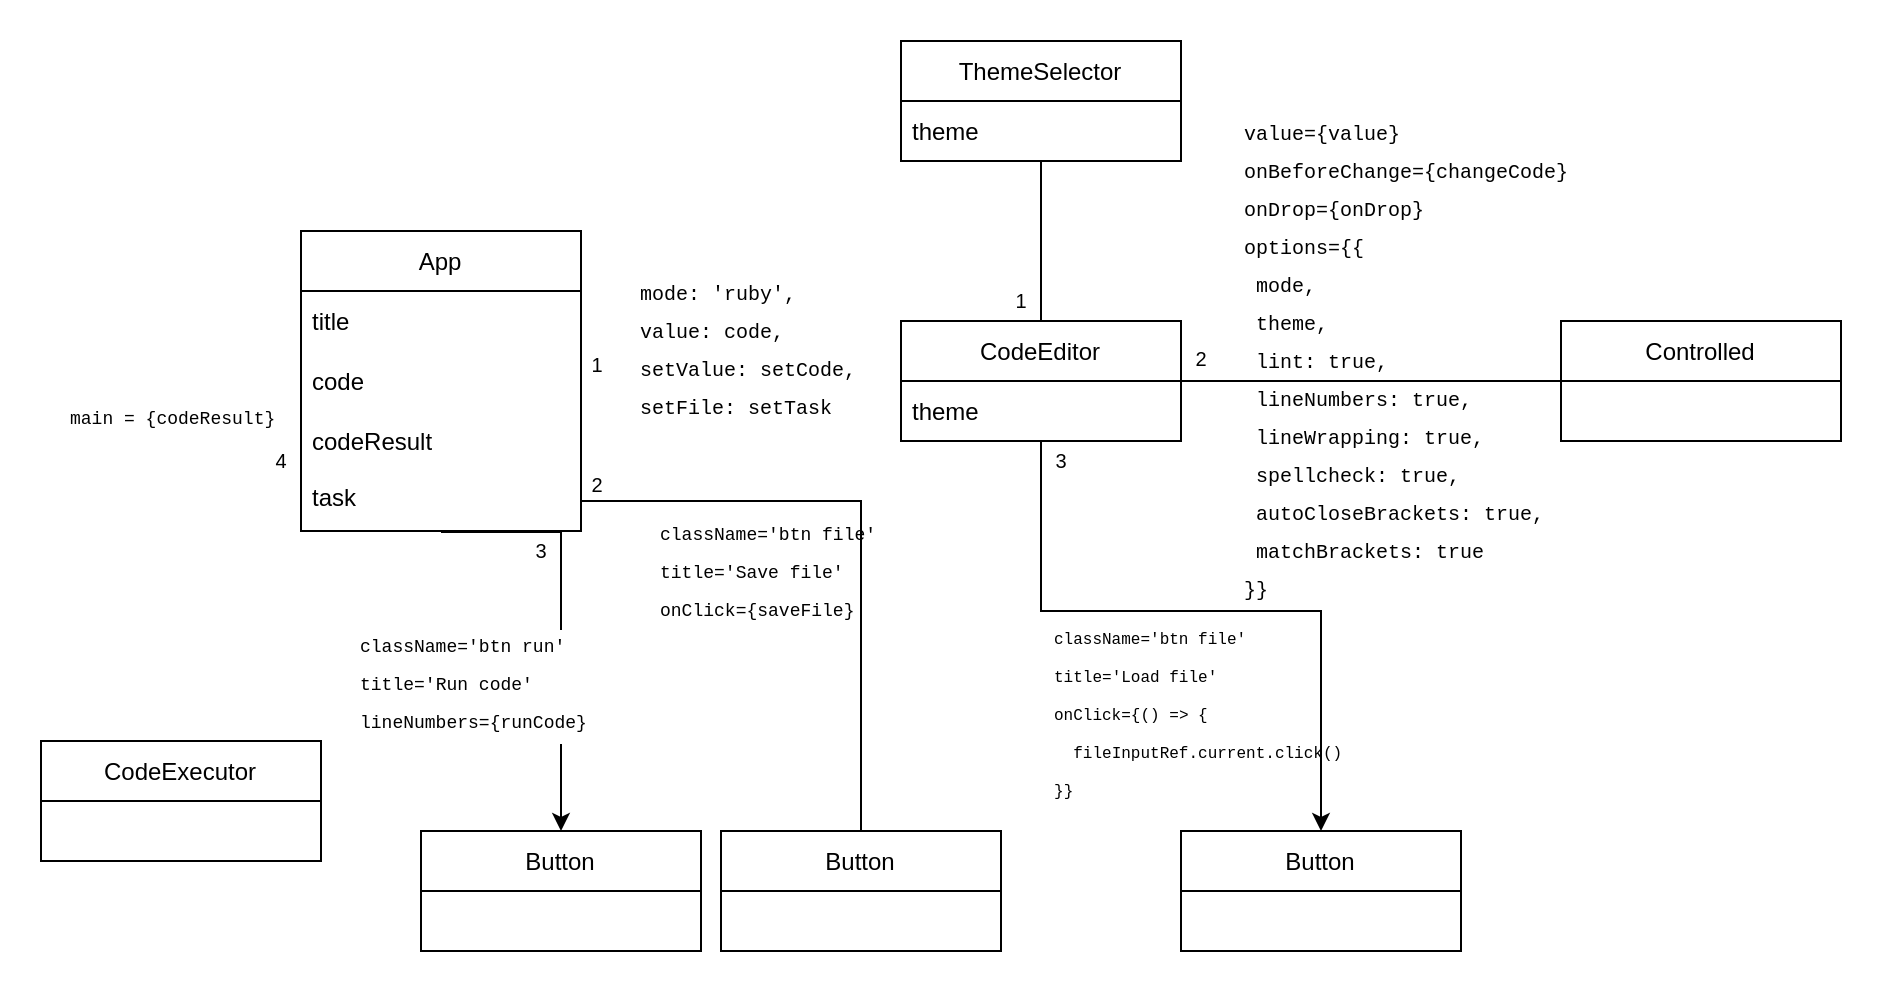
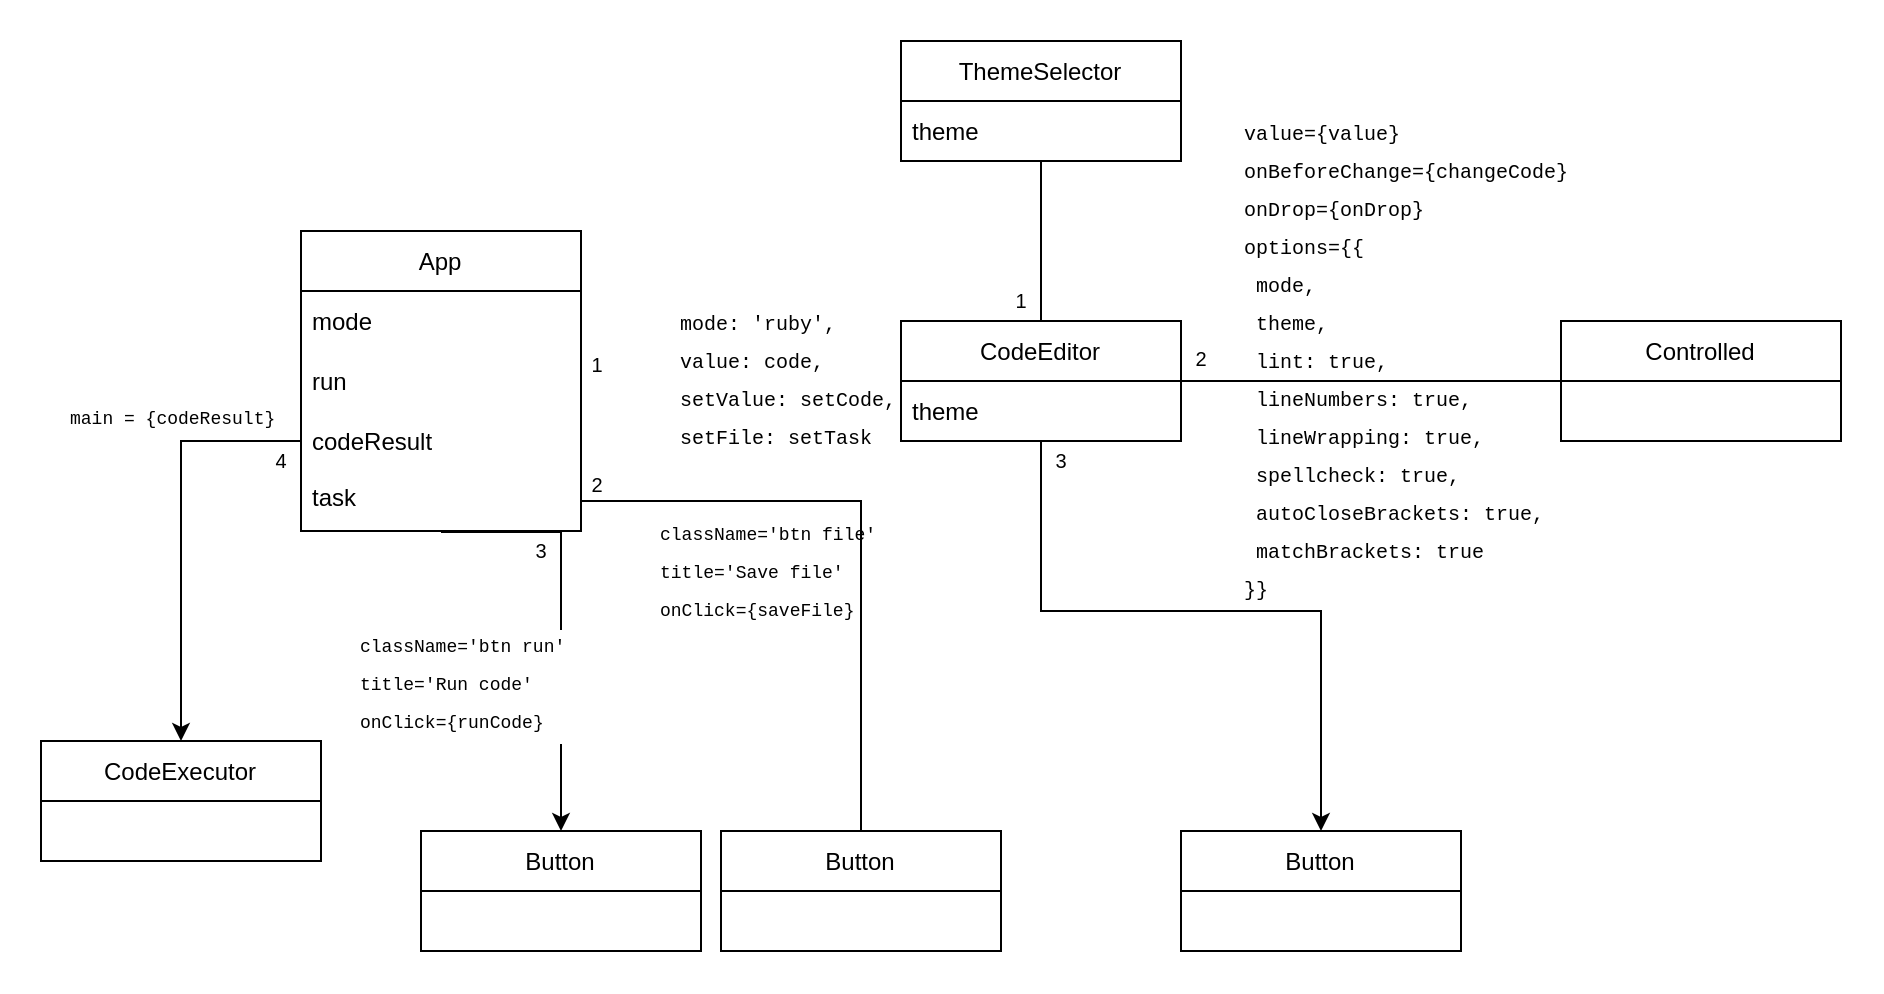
(339, 322) -> (339, 322)
(751, 351) -> (791, 381)
(339, 382) -> (332, 382)
none -> (181, 526)
(462, 687) -> (447, 687)
(1225, 715) -> none
